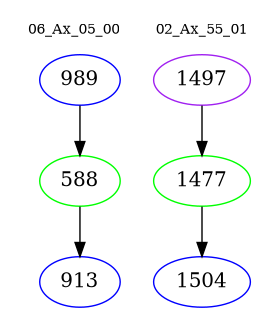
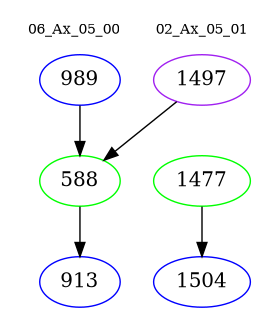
(202, 30) -> (202, 30)
(202, 124) -> (152, 122)
